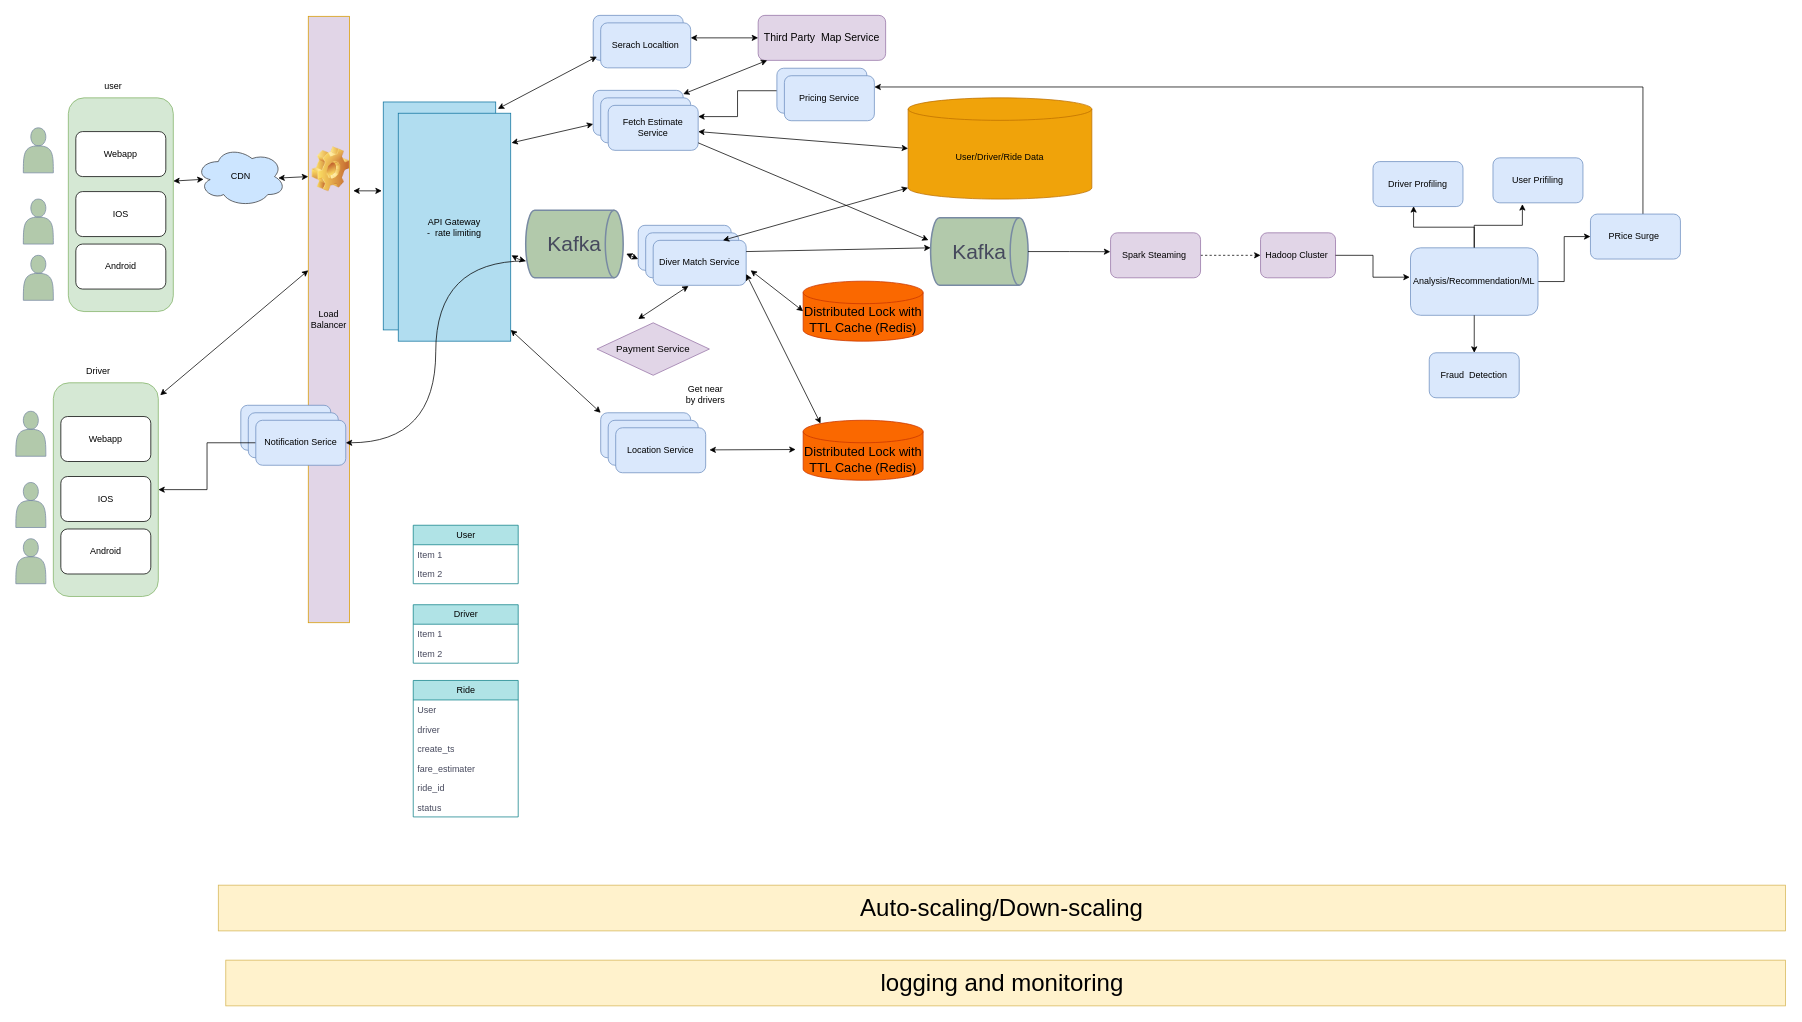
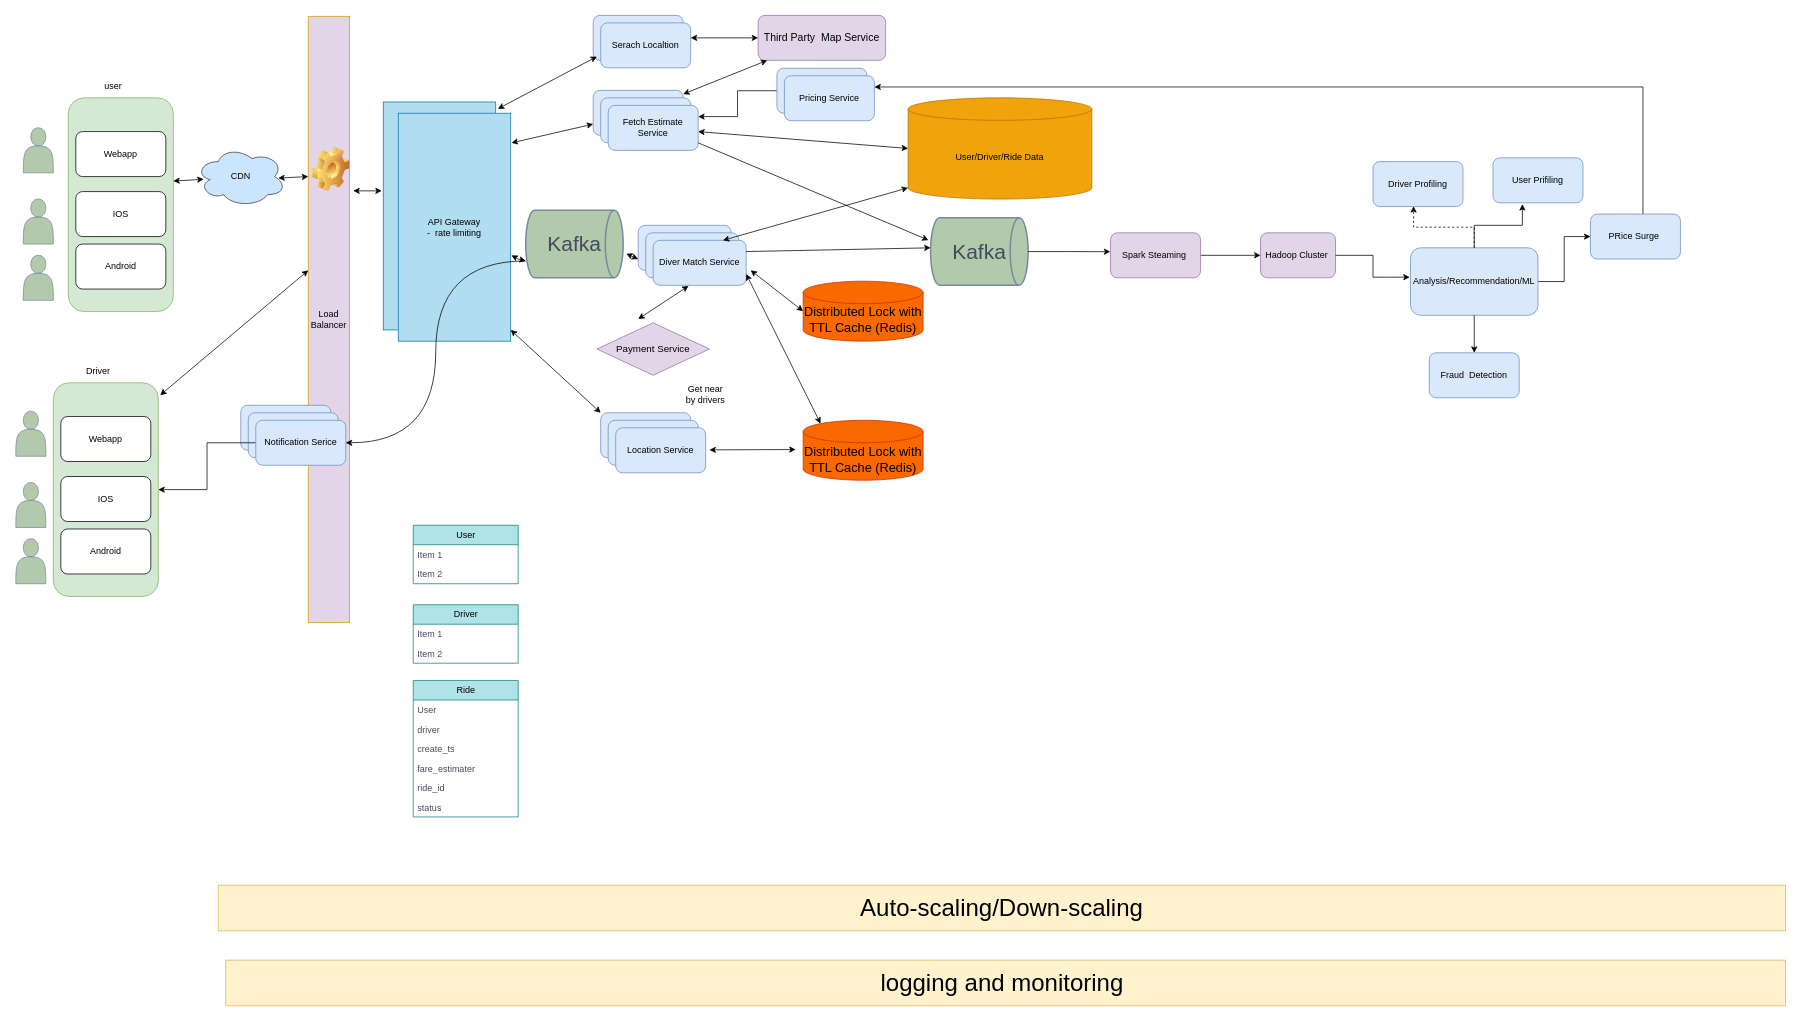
(1436, 227) -> (1436, 227)
(1228, 255) -> (1228, 255)
